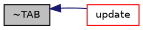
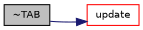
(74, 8) -> (63, 22)
